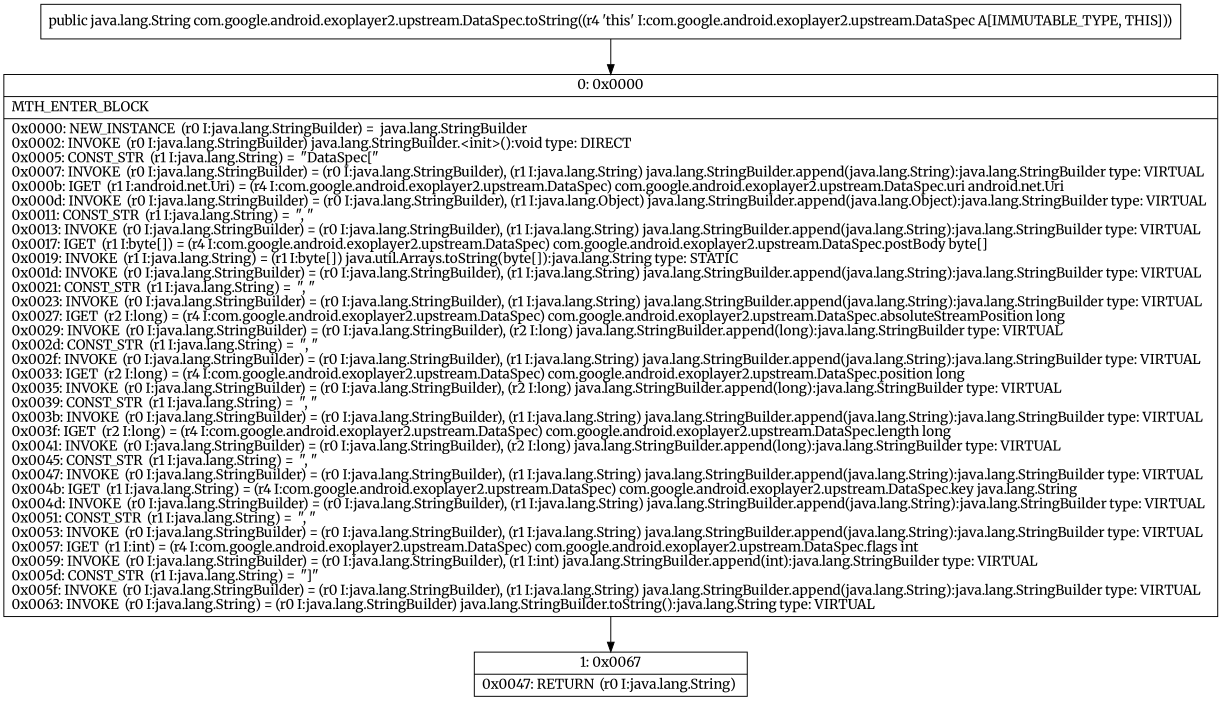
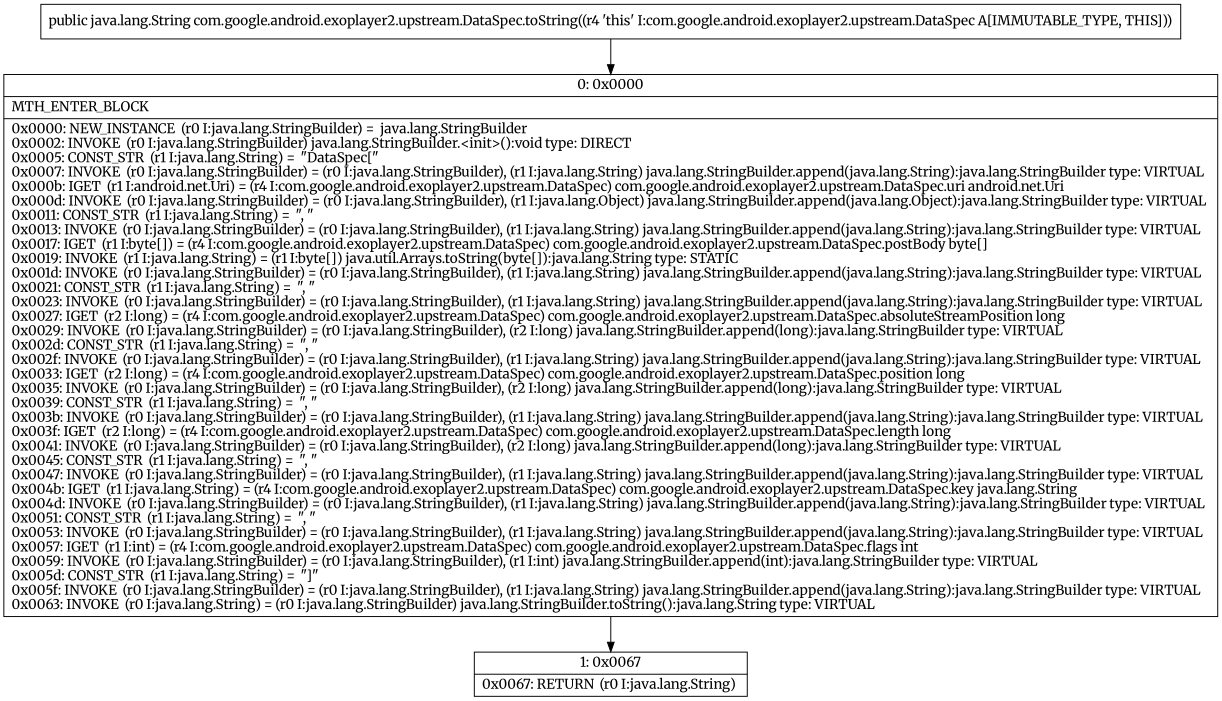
(611, 685) -> (611, 685)
